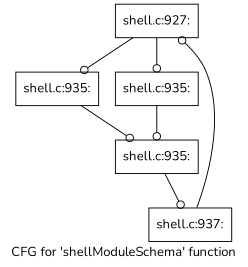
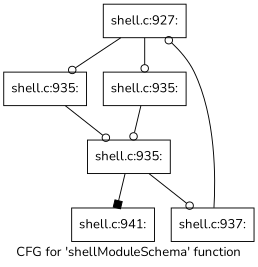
none -> (113, 225)
